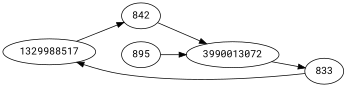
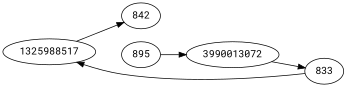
(179, 32) -> none
(49, 52) -> (49, 52)
